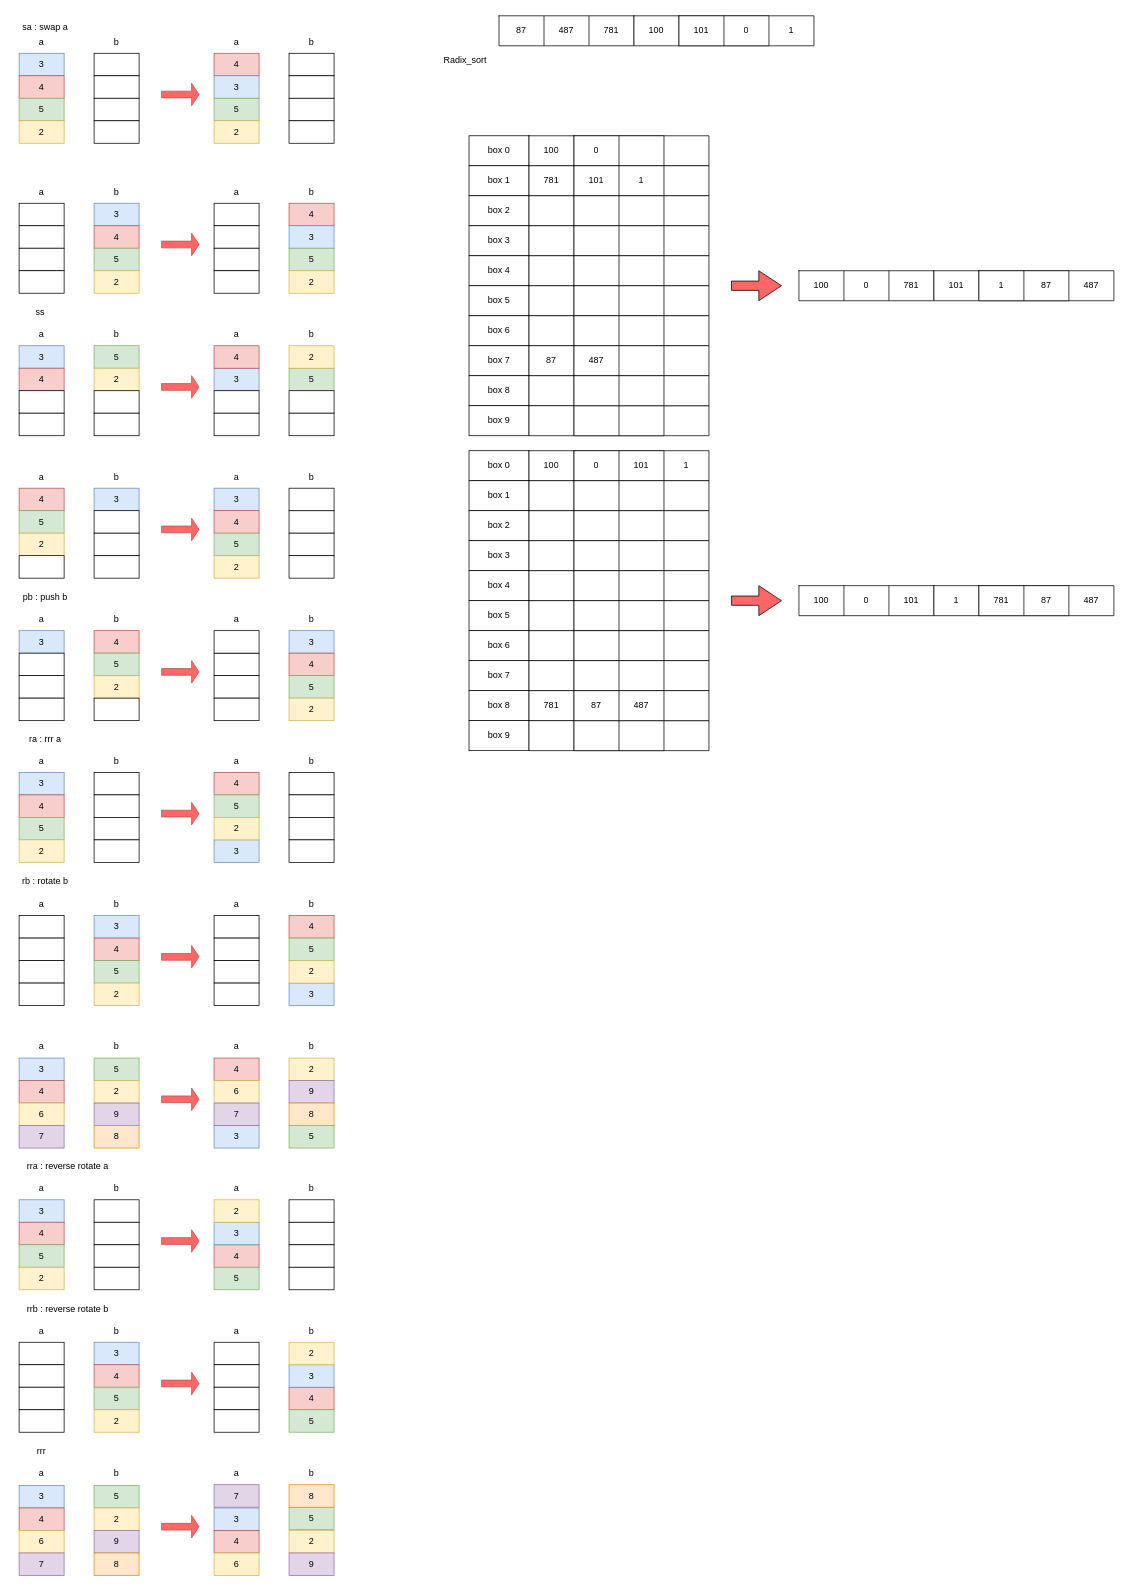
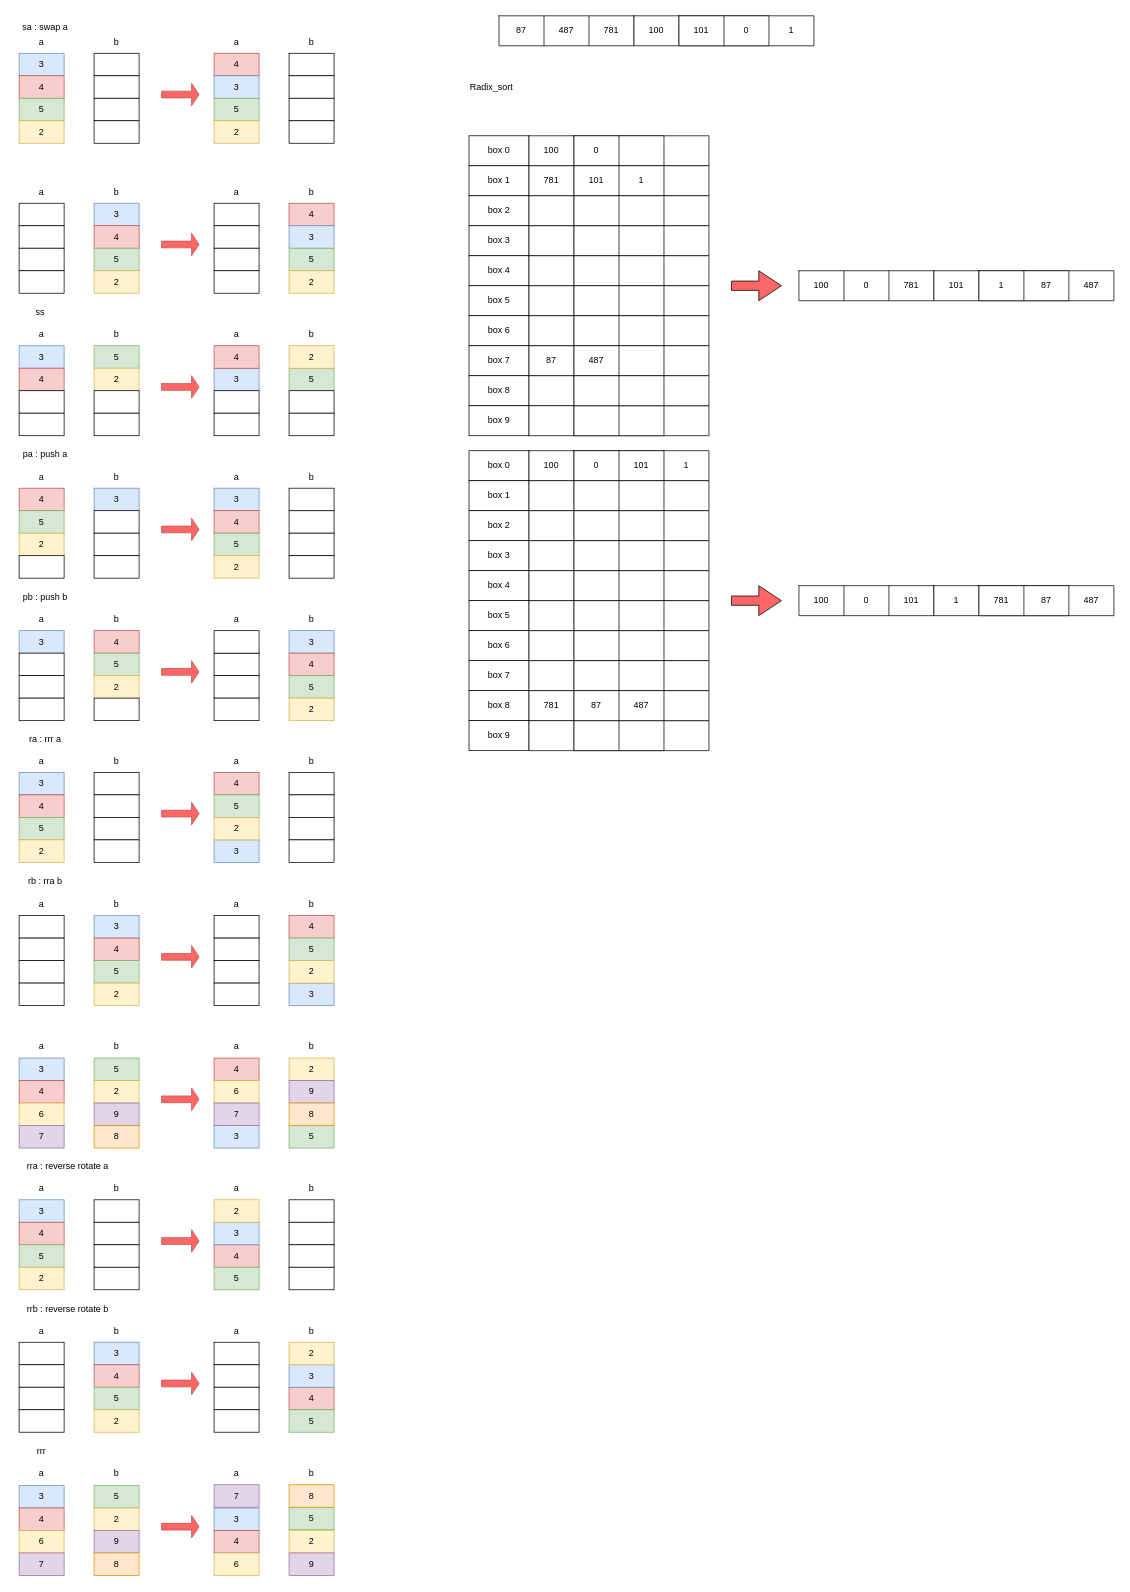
(465, 60) -> (492, 87)
none -> (45, 454)
(45, 882) -> (45, 882)
